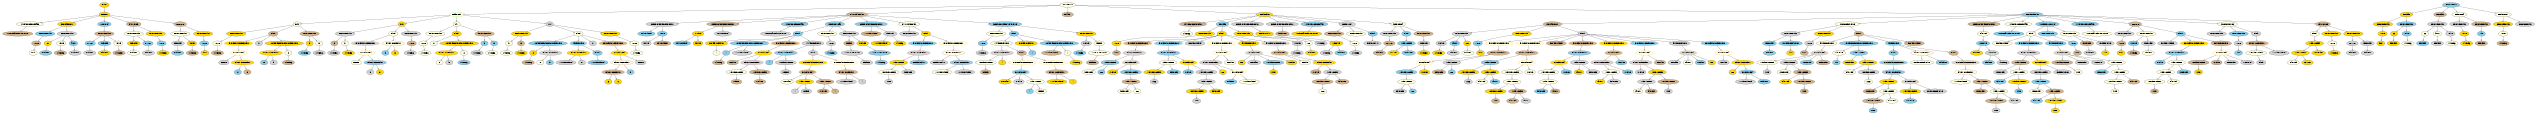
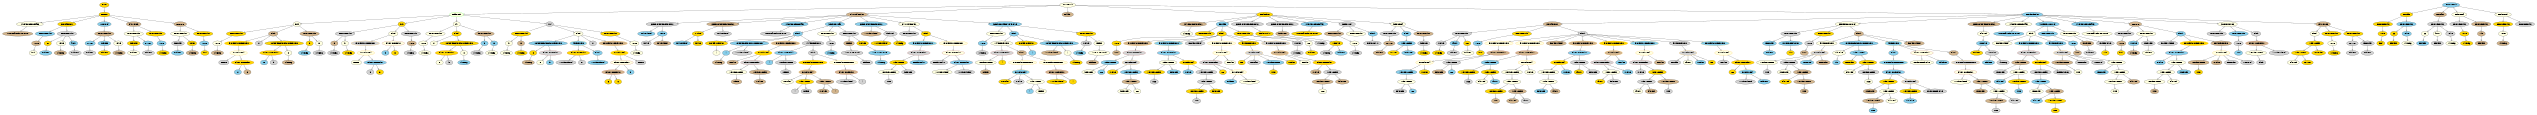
(1847, 24) -> (1847, 24)
(2481, 34) -> (2481, 34)
